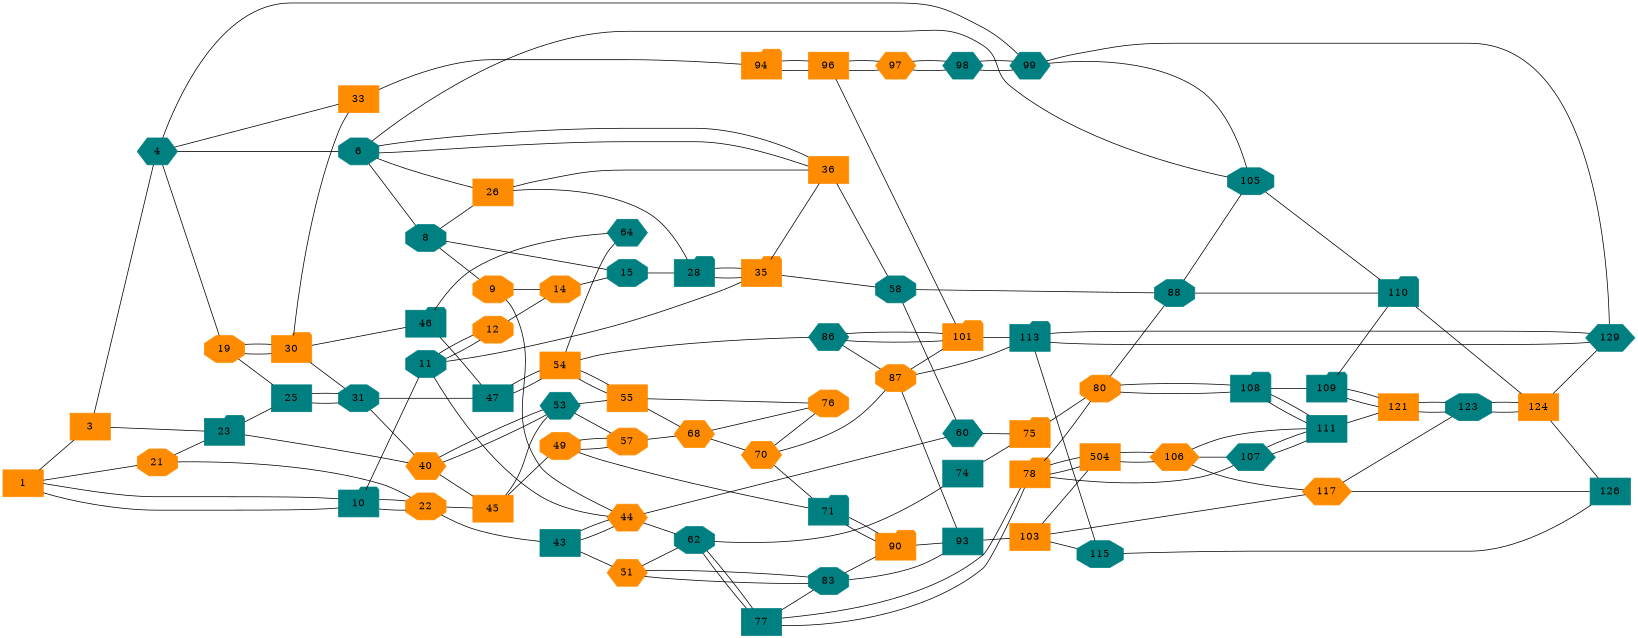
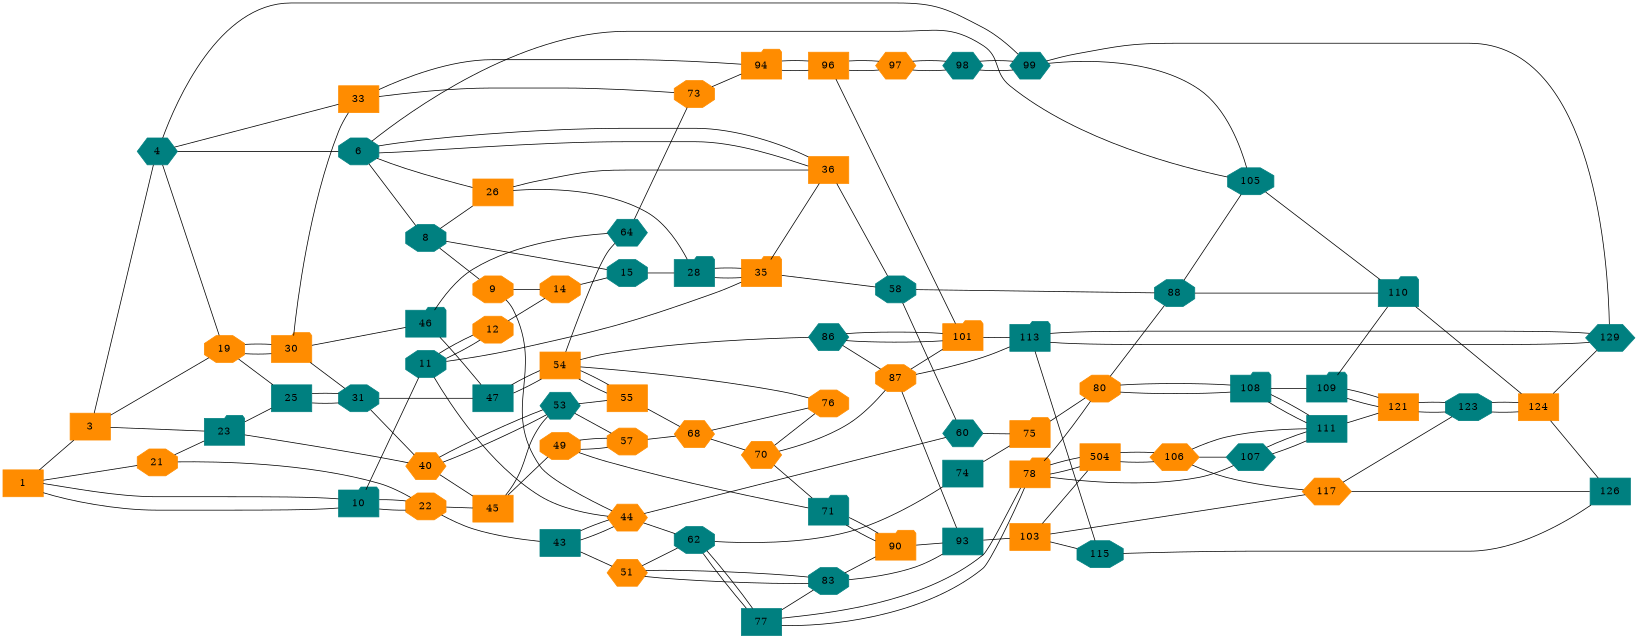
none -> (694, 94)
none -> (160, 386)
(728, 401) -> (695, 378)
